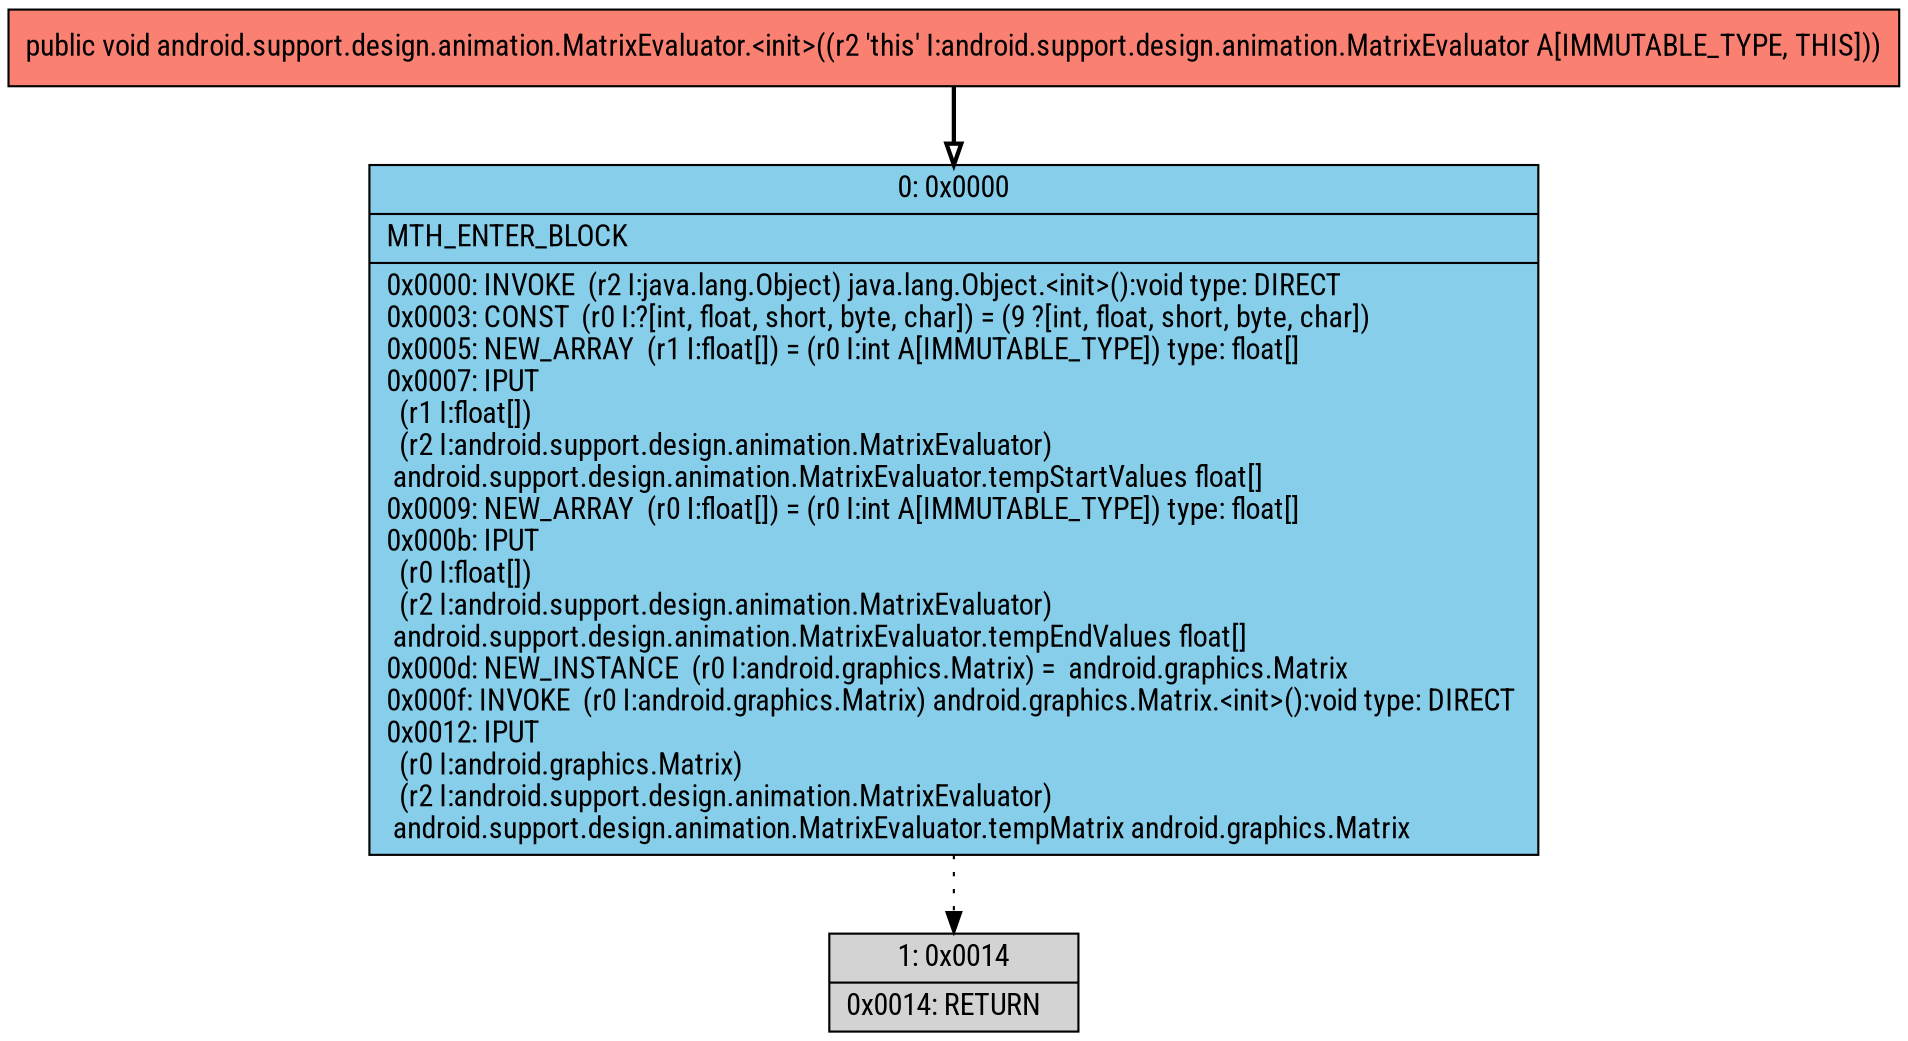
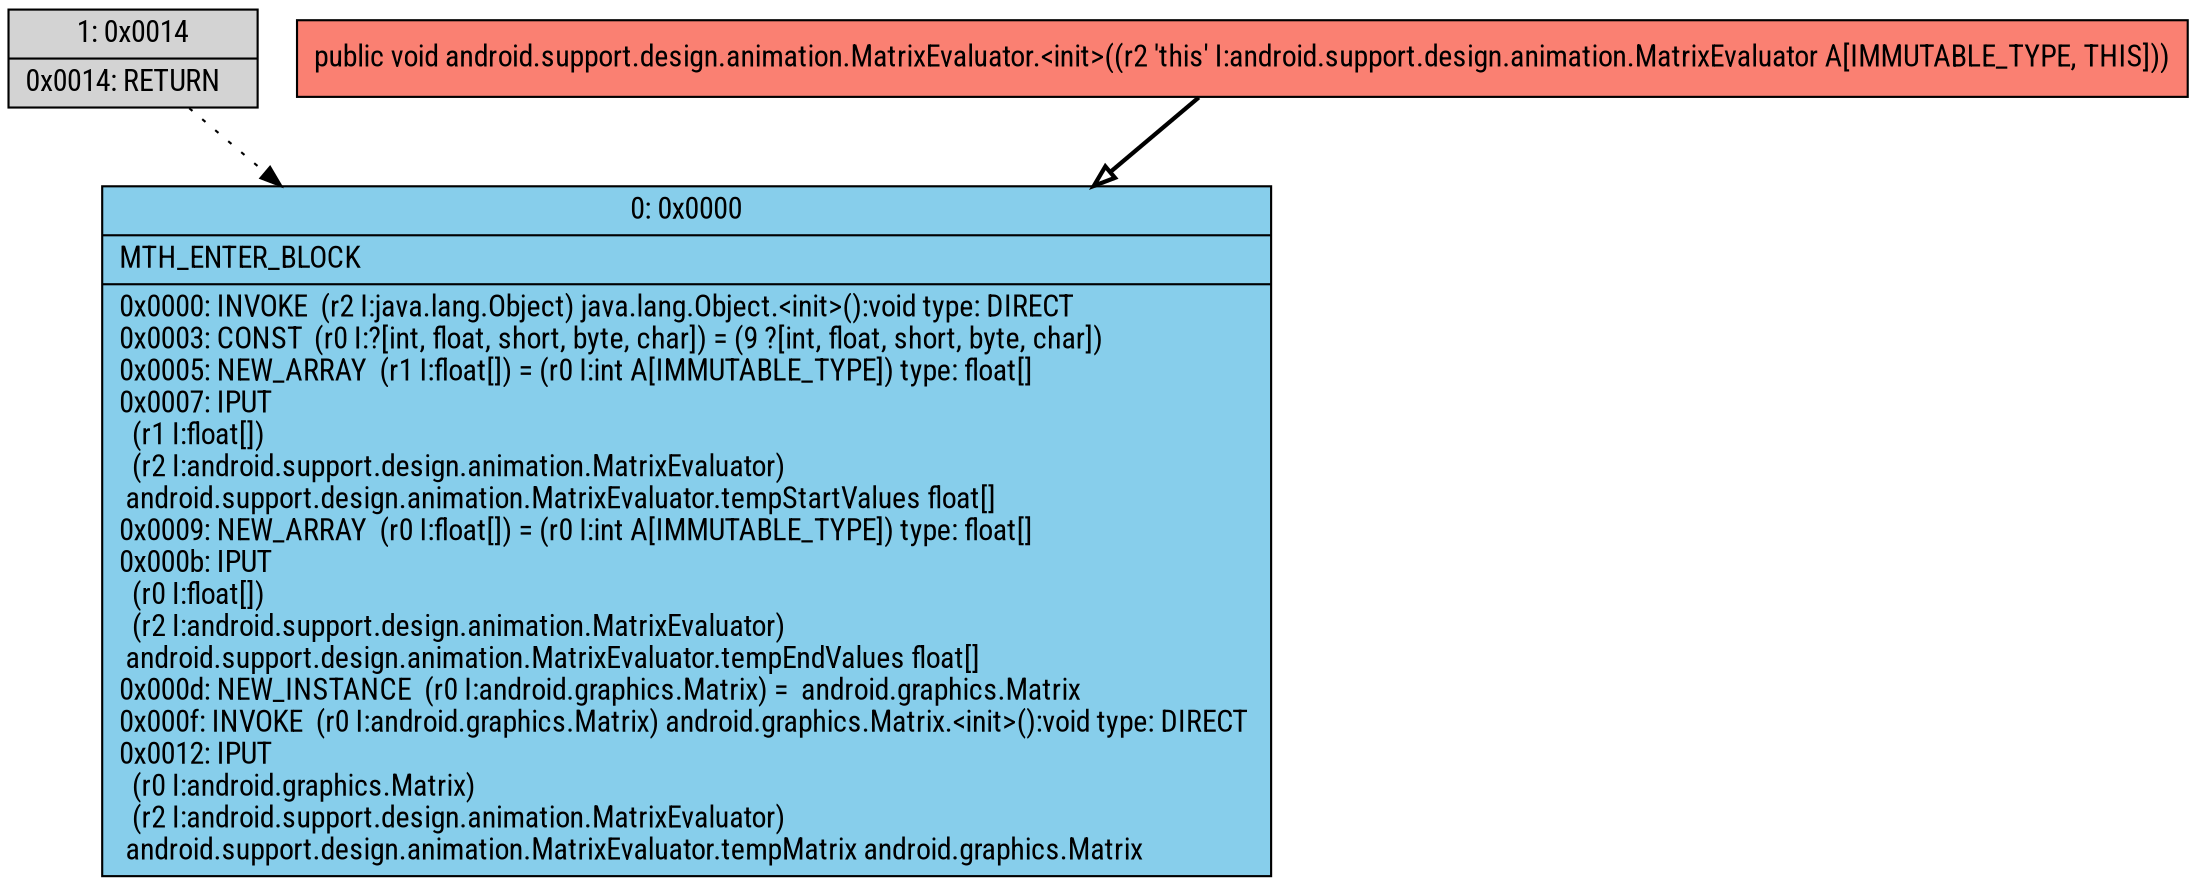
(954, 883) -> (227, 140)
